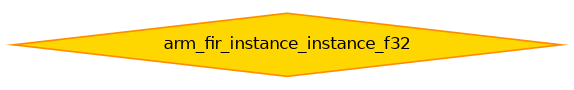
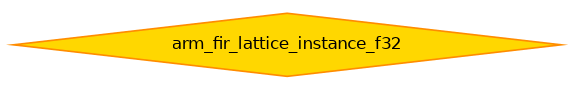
(287, 45) -> (287, 45)
